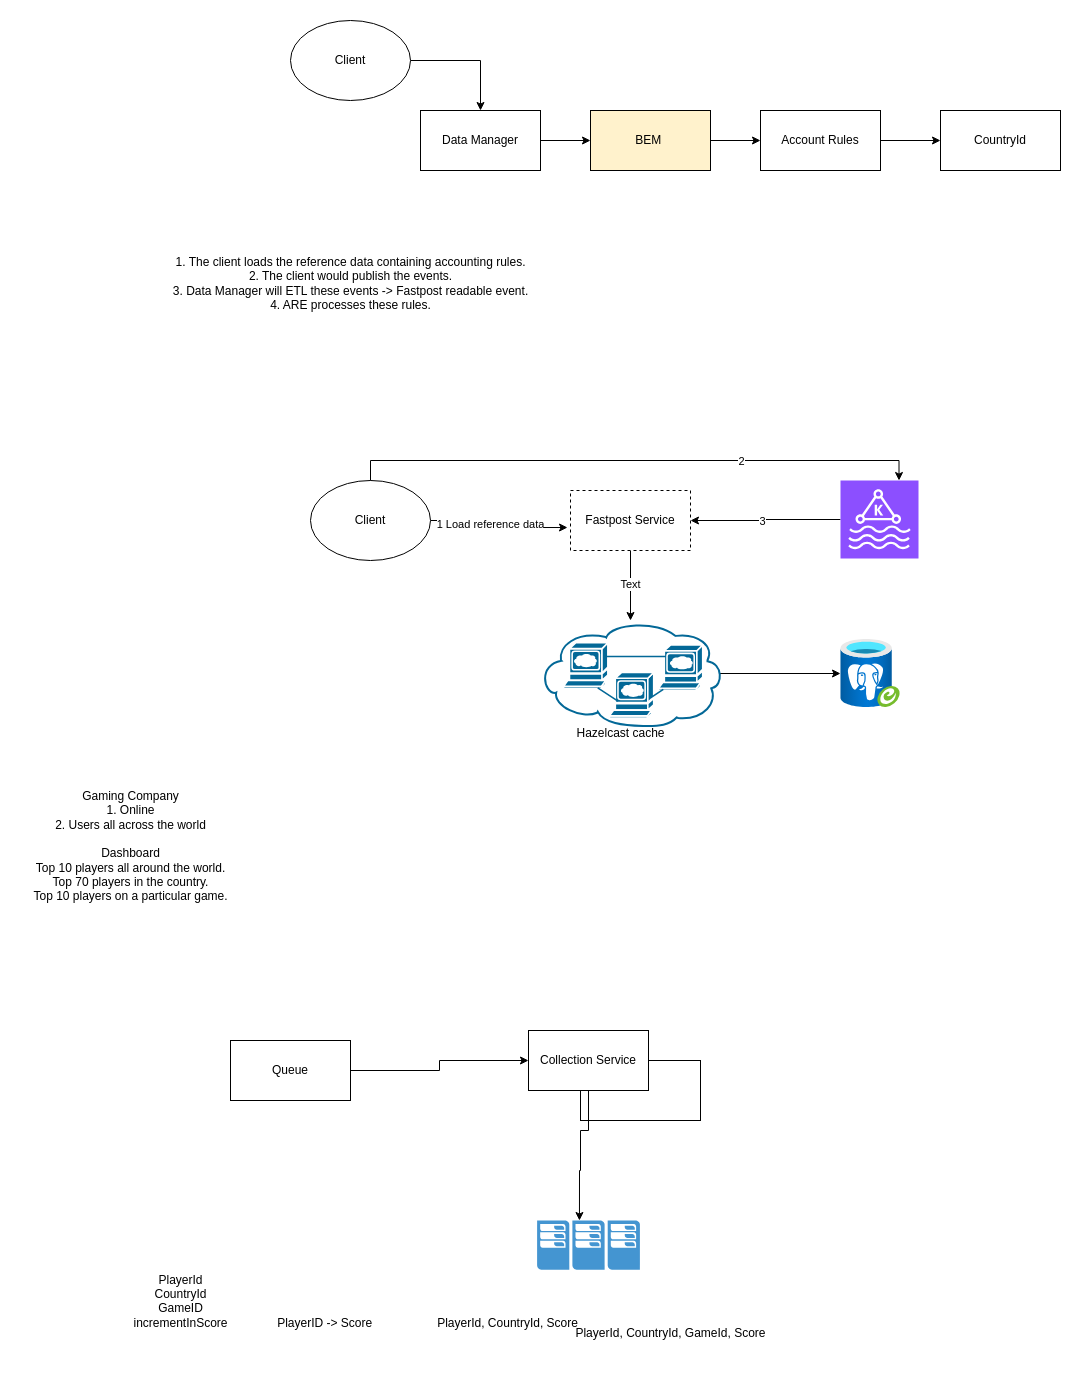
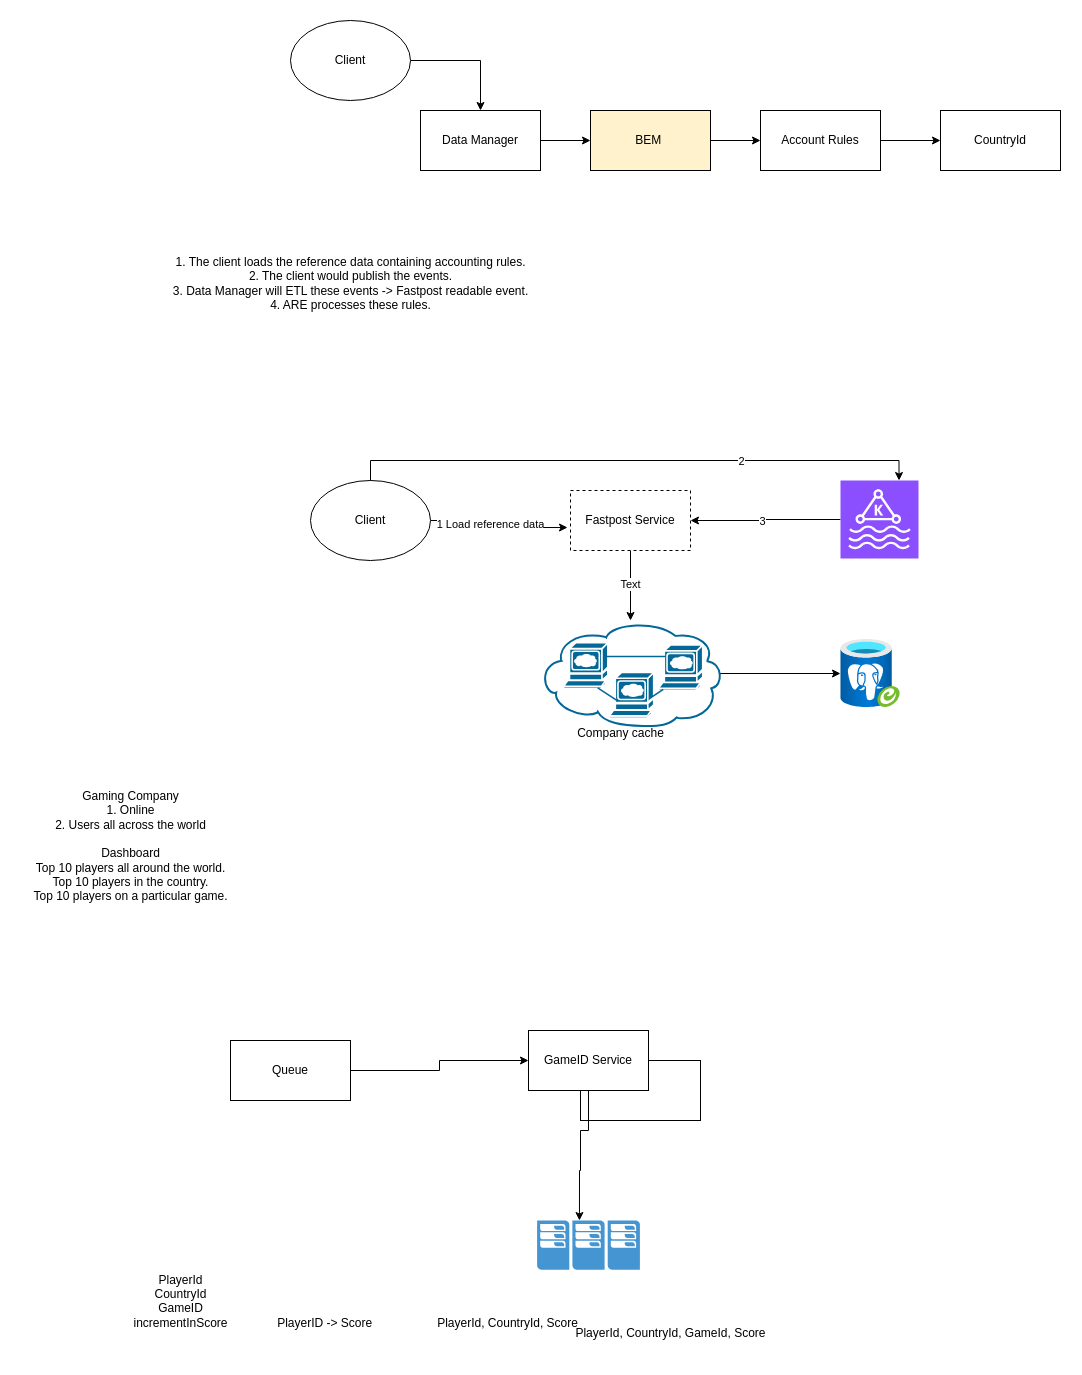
(621, 734) -> (621, 734)
(131, 854) -> (131, 854)
(589, 1061) -> (589, 1061)
